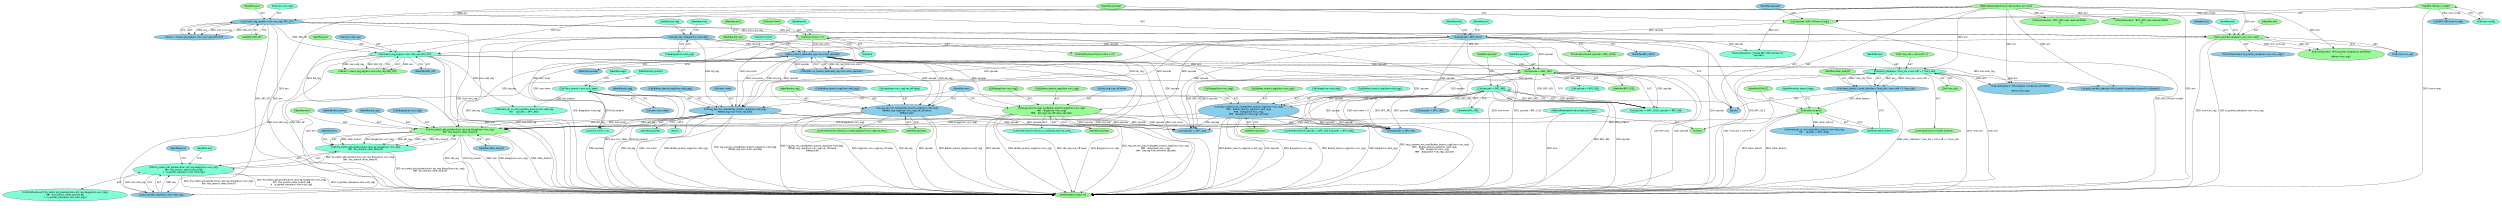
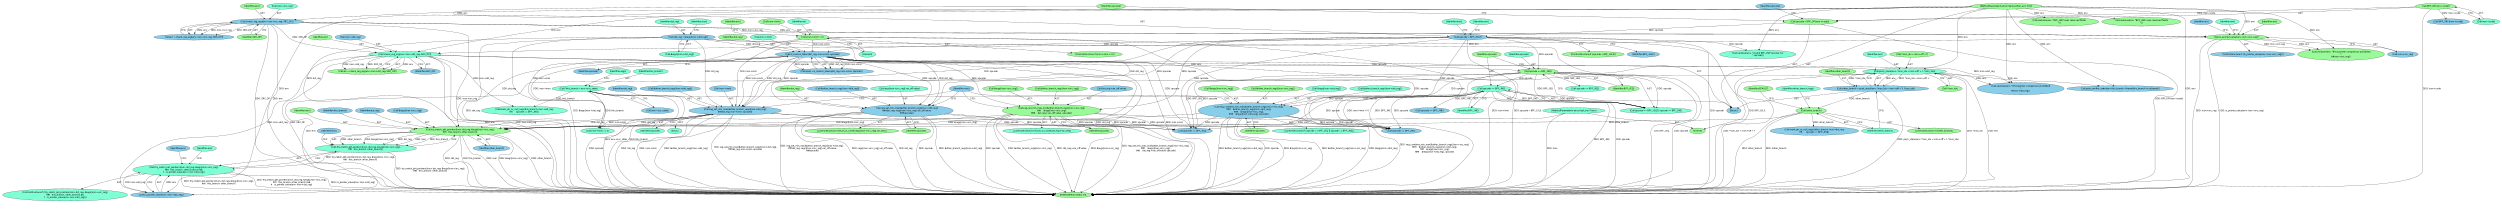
(1935, 97) -> (1870, 120)
